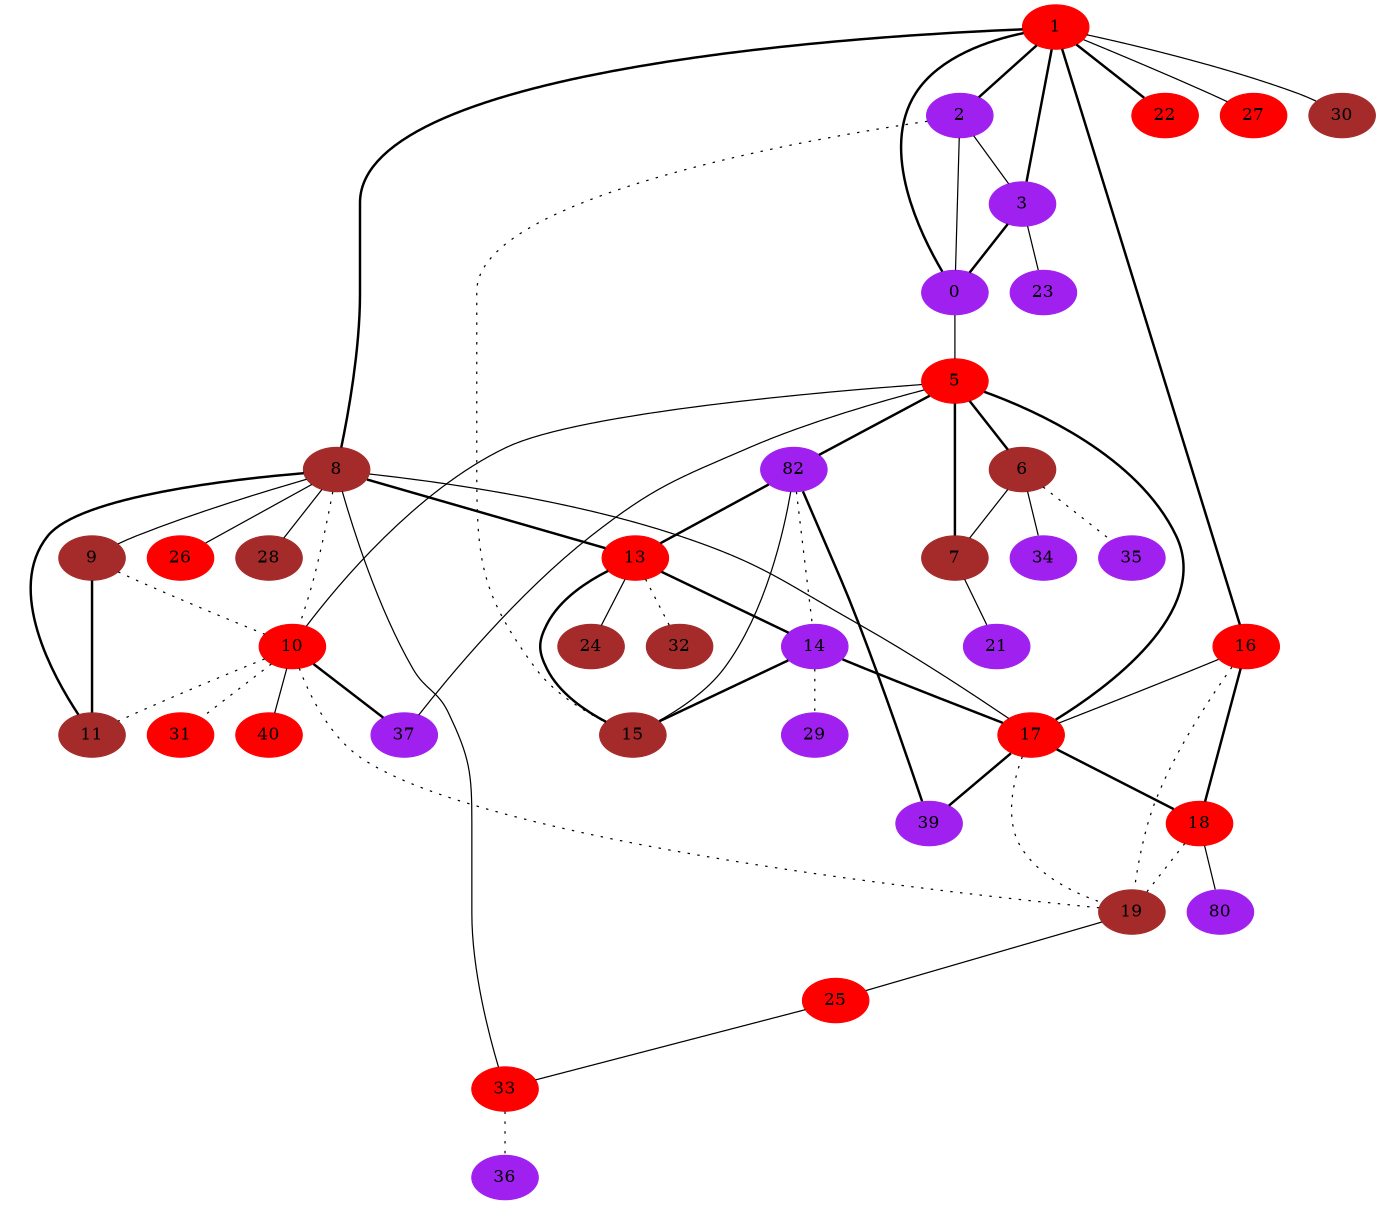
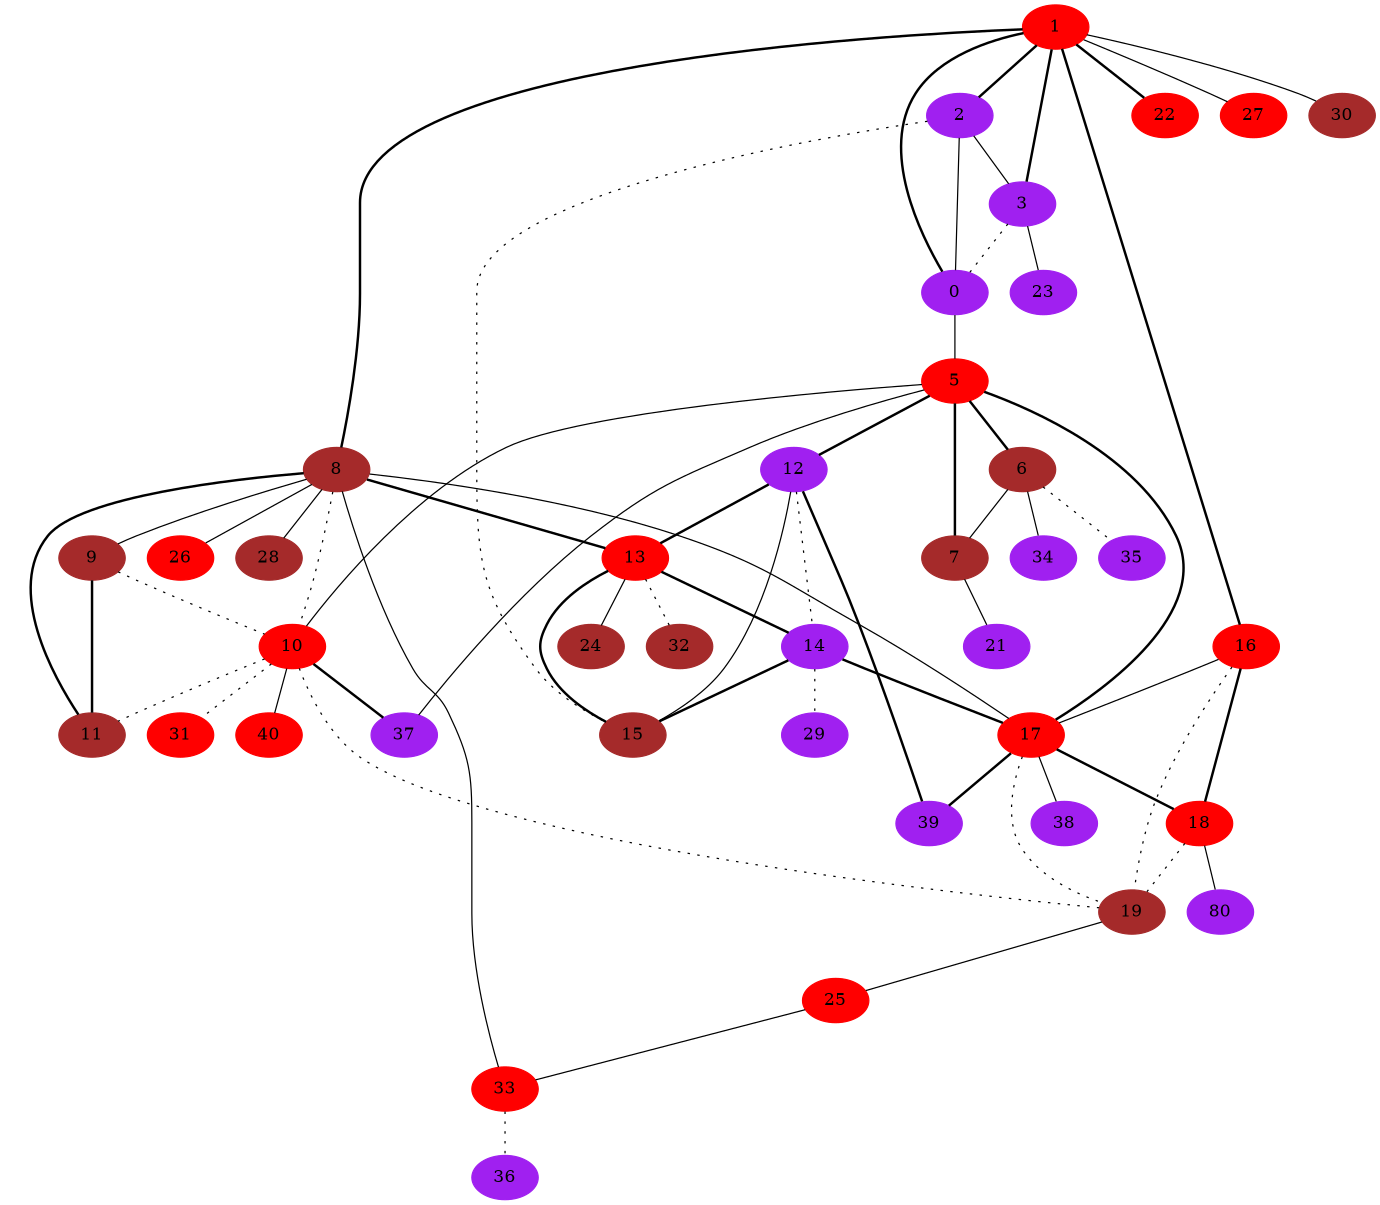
(989, 248) -> (989, 248)
(794, 470) -> (794, 470)
none -> (1064, 824)
